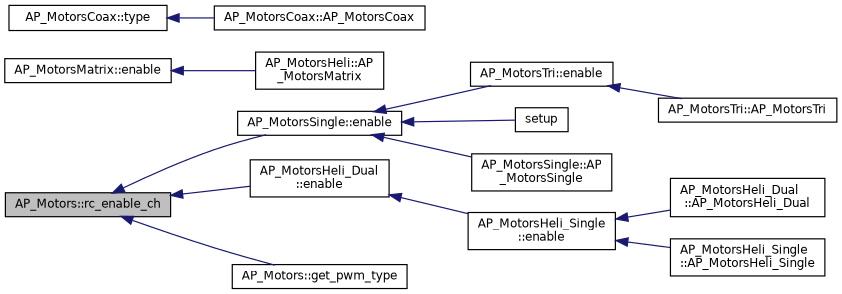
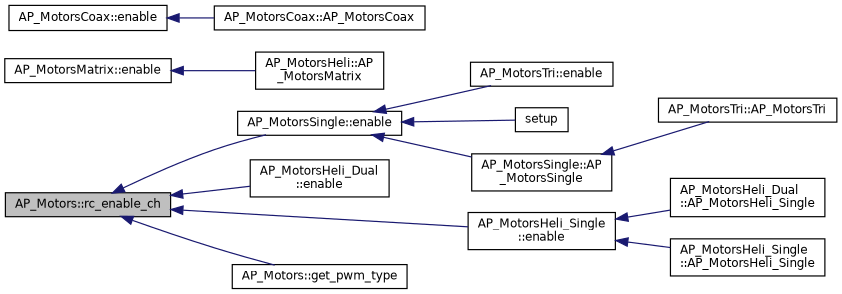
(88, 18) -> (88, 18)
(651, 93) -> (661, 136)
(748, 198) -> (748, 198)
(434, 206) -> (326, 219)
